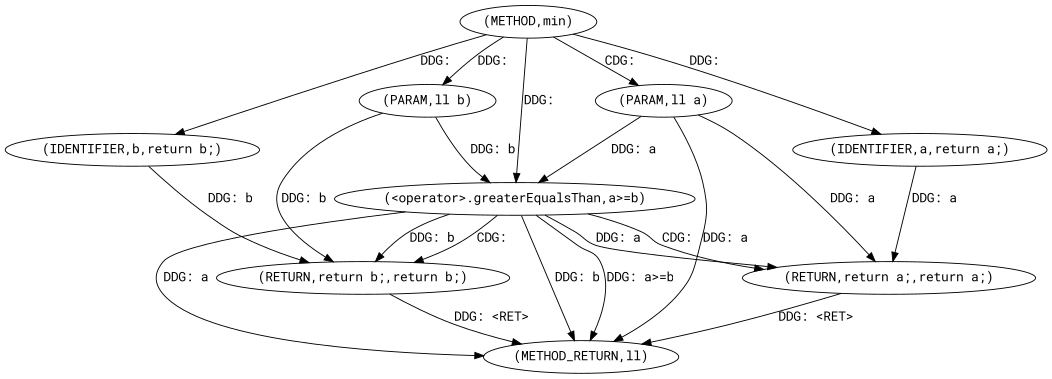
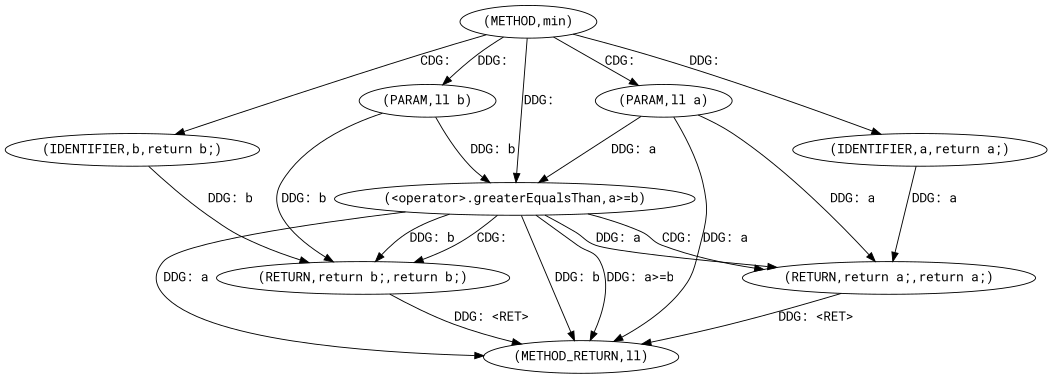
(439, 61) -> (439, 61)
